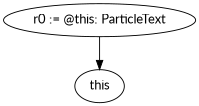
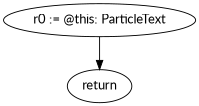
(100, 86) -> (100, 86)
